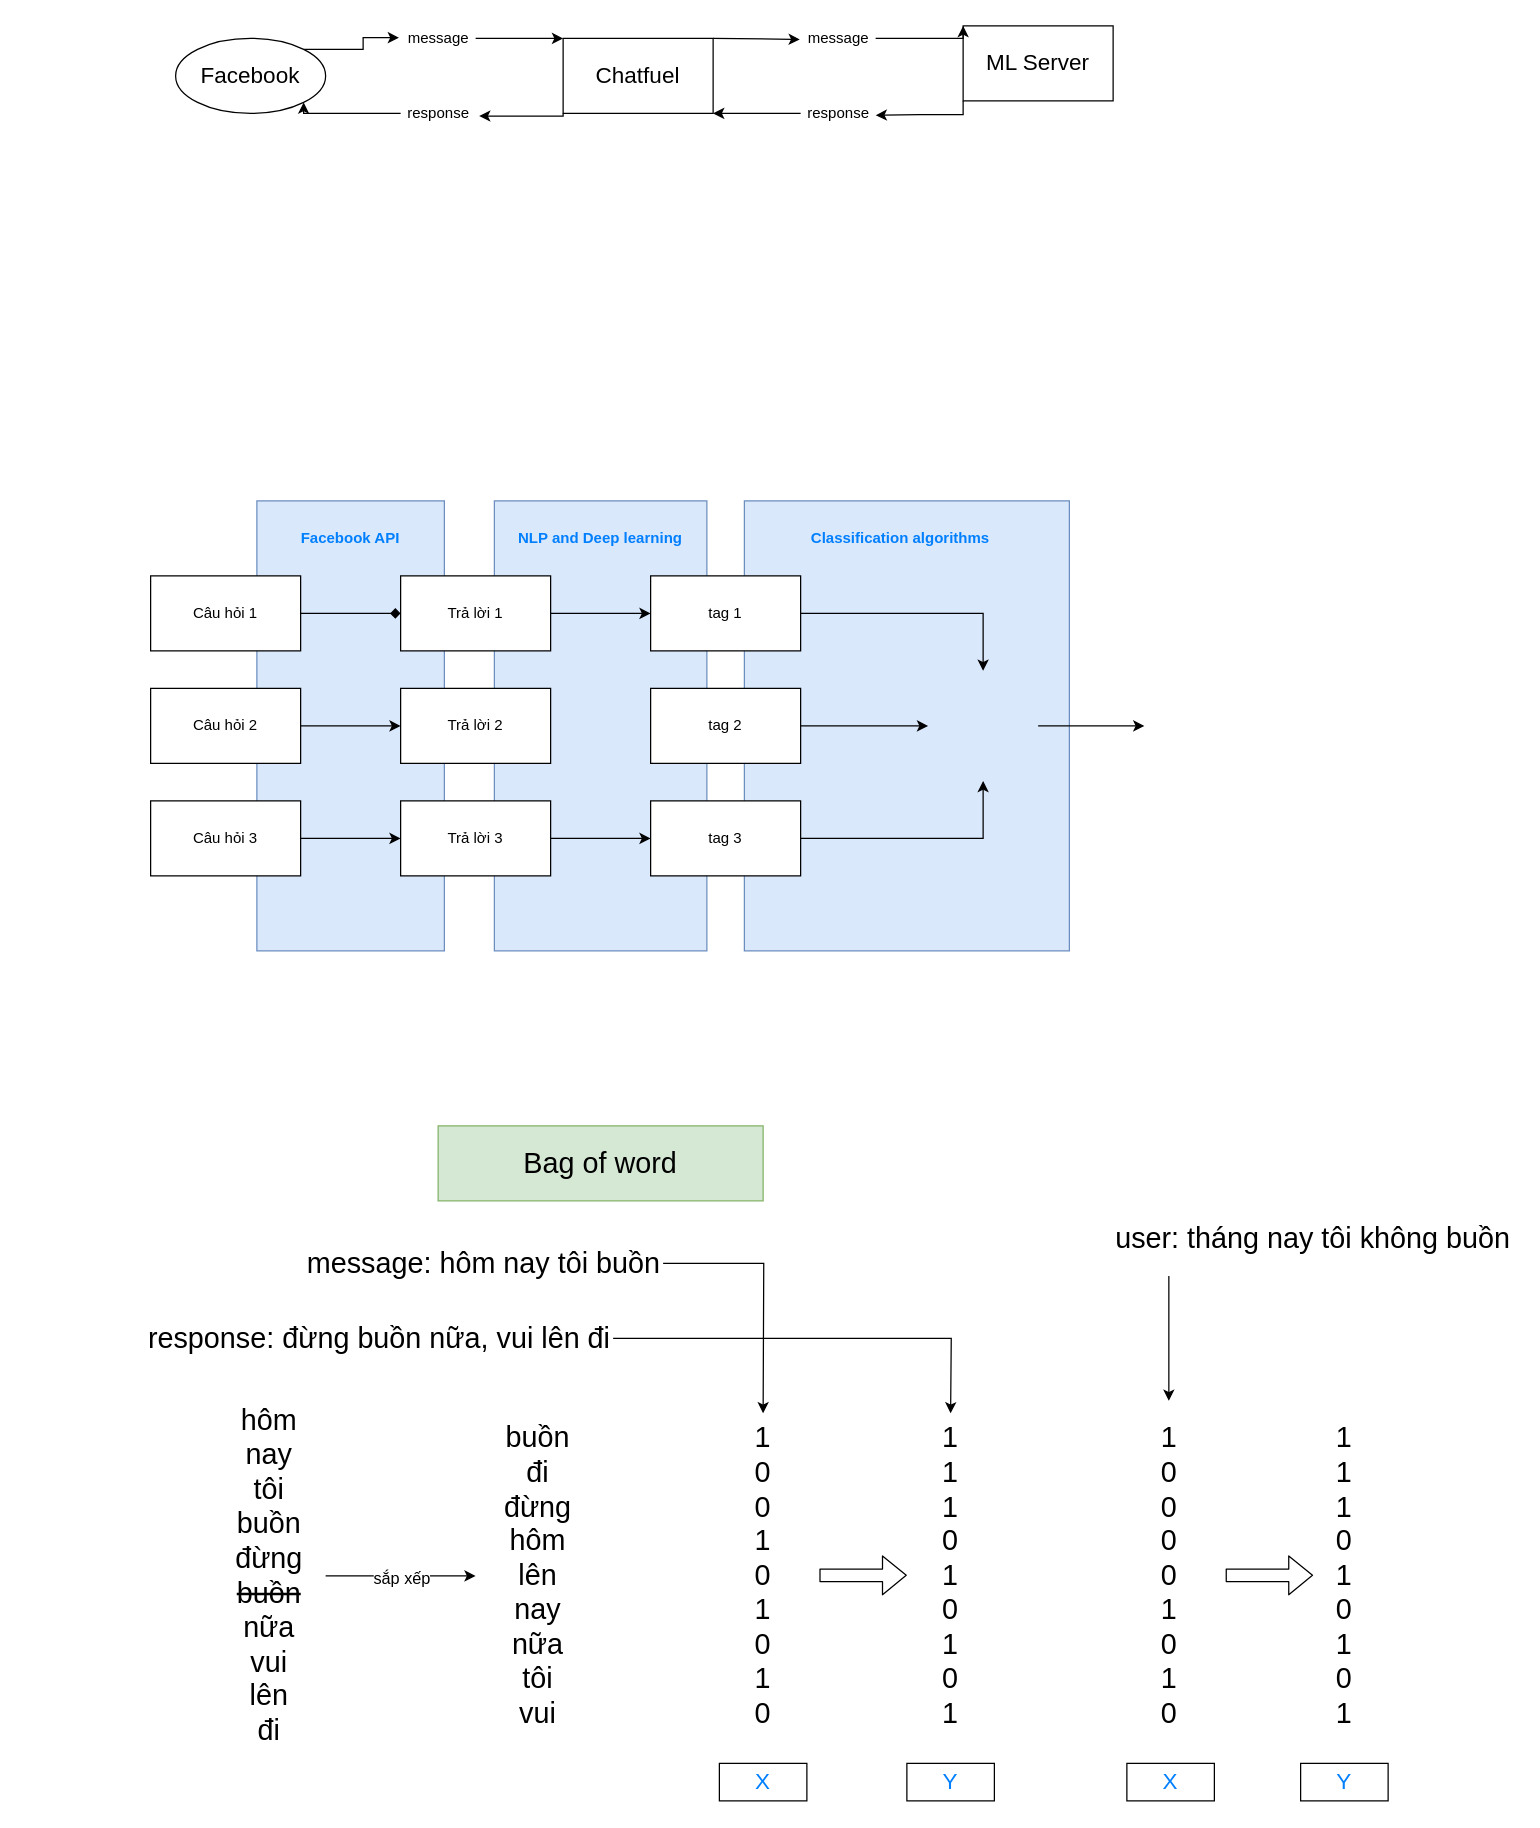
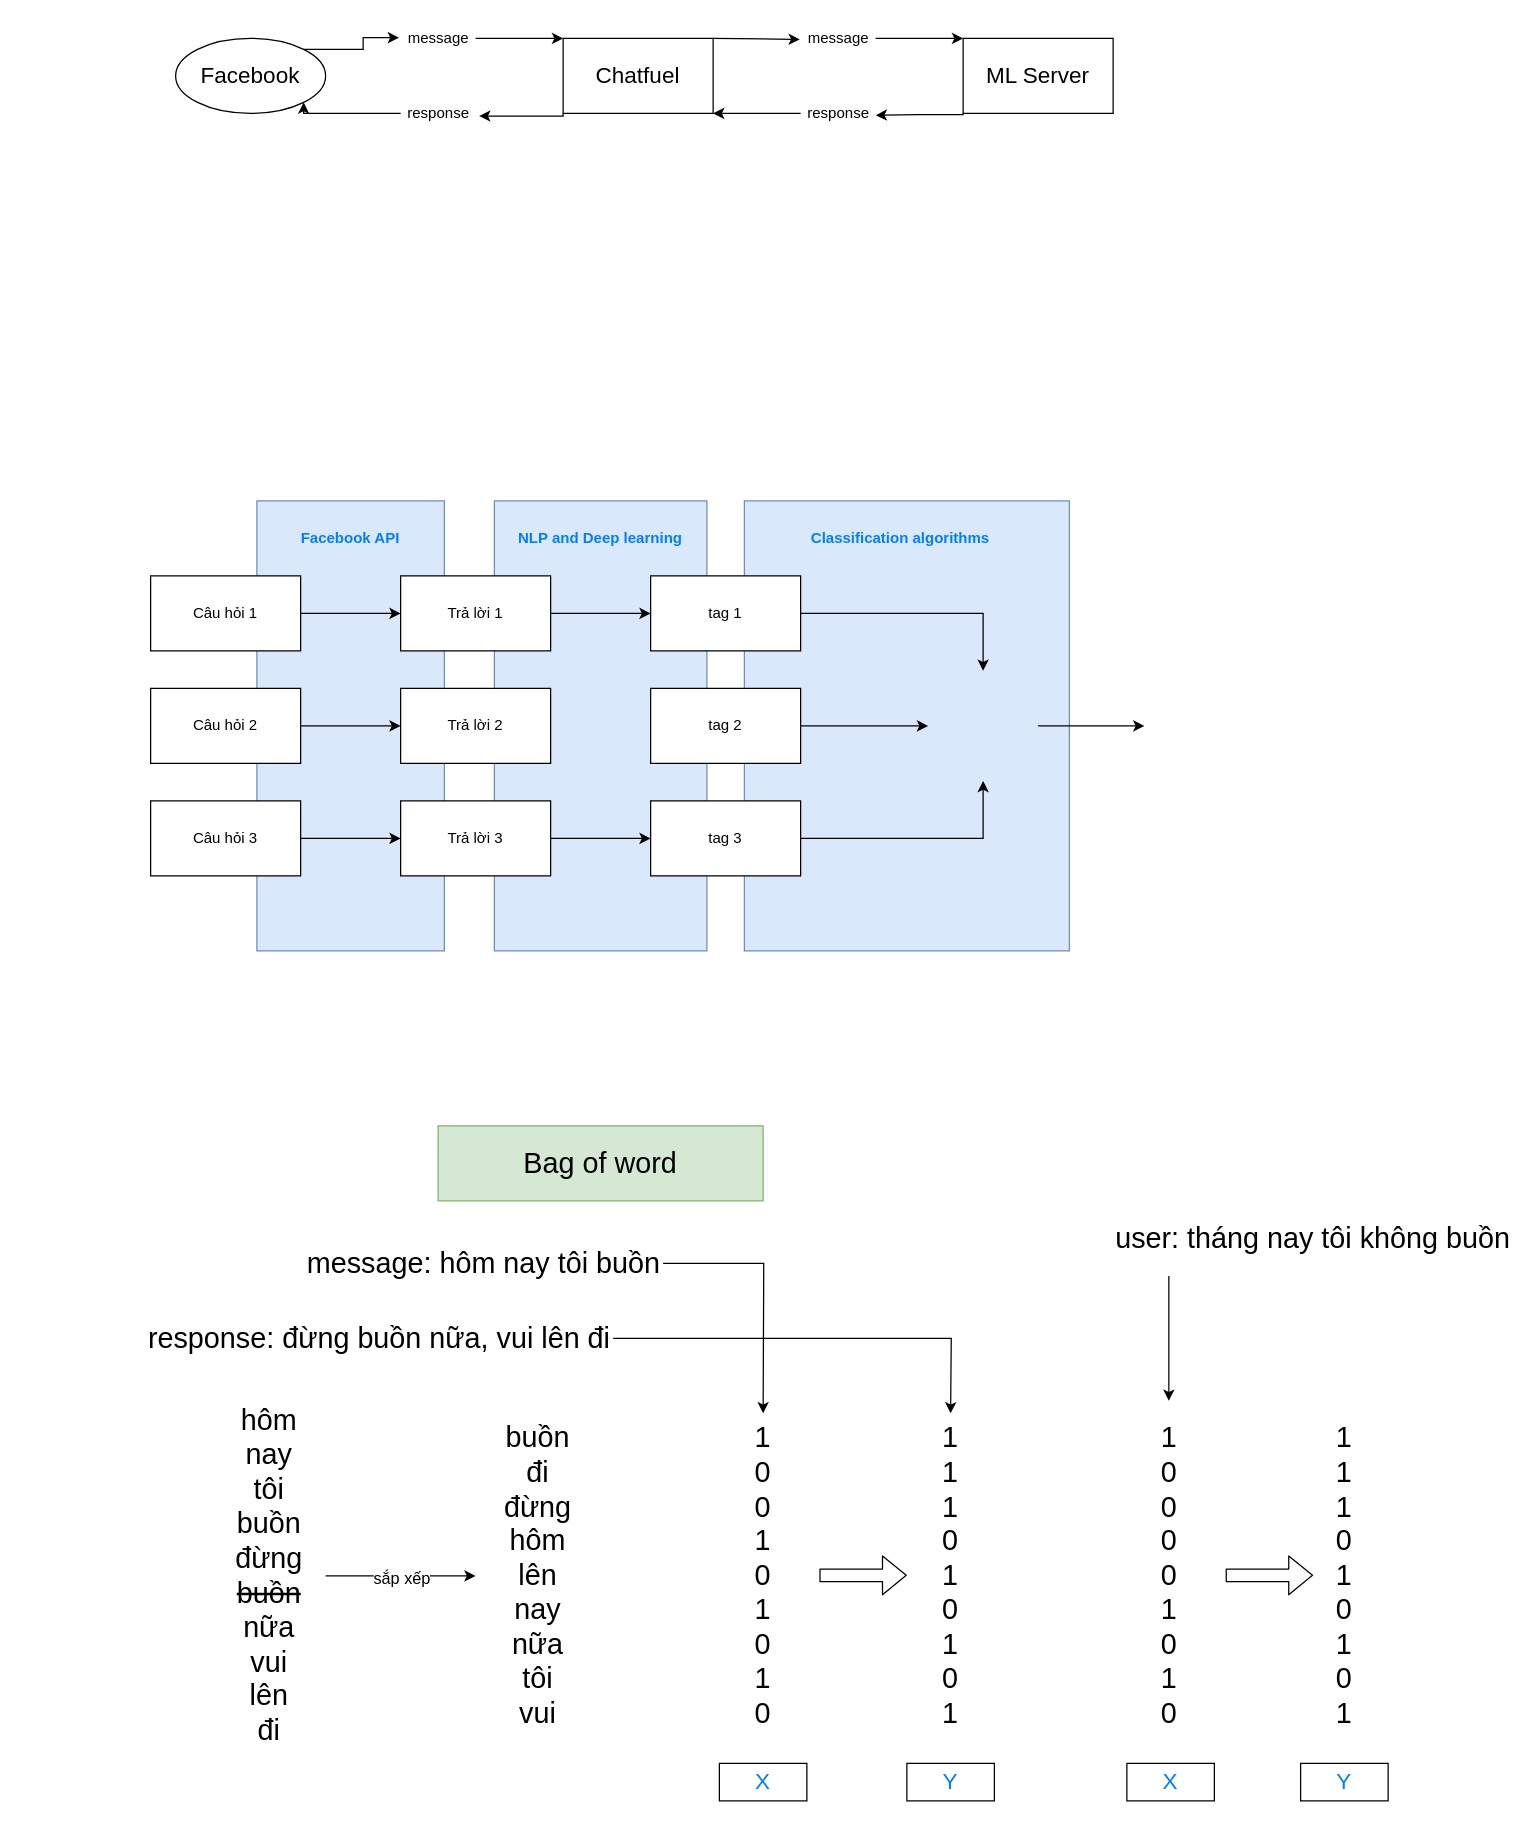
(1038, 63) -> (1038, 76)
(390, 613) -> (391, 613)
